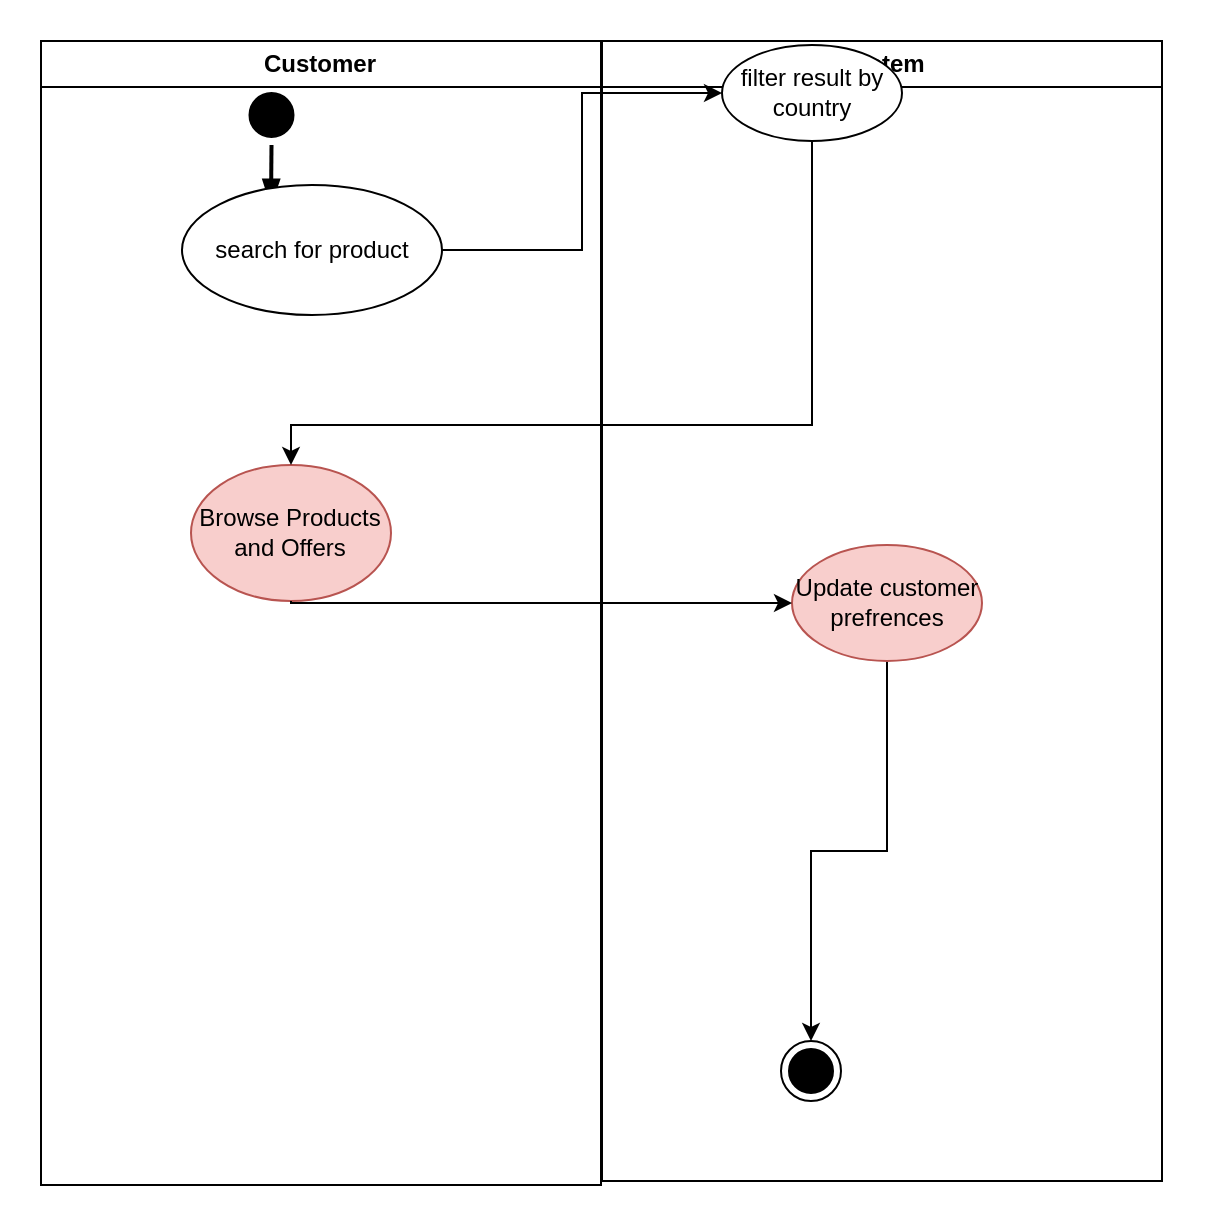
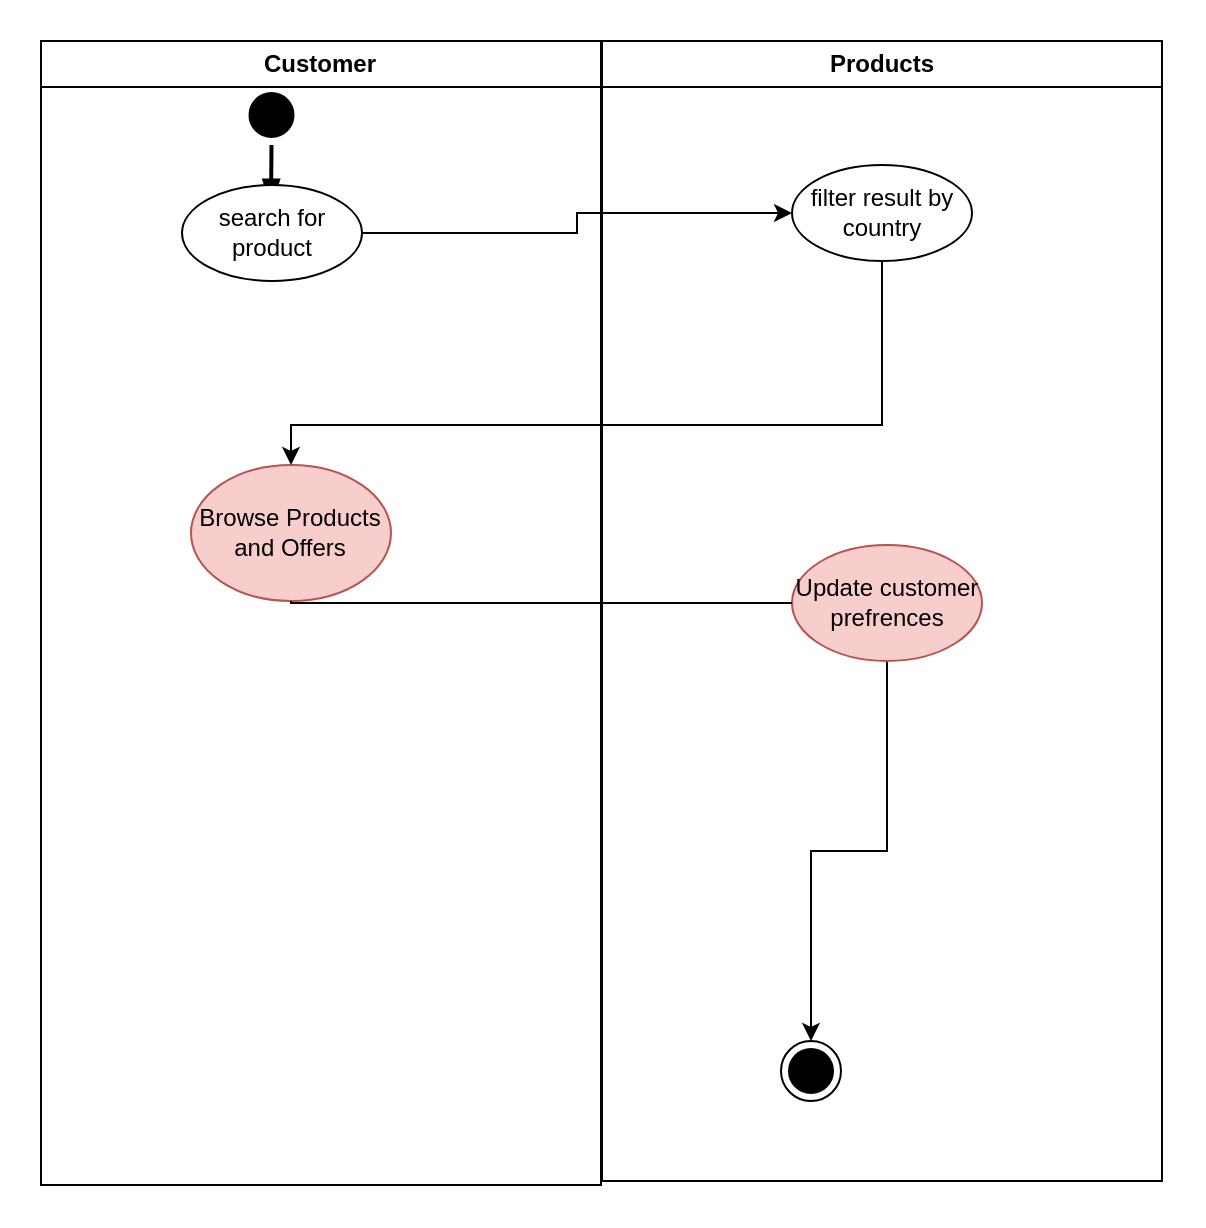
(883, 65) -> (883, 65)
(812, 93) -> (882, 213)
(312, 250) -> (272, 233)
(777, 603) -> (783, 603)
